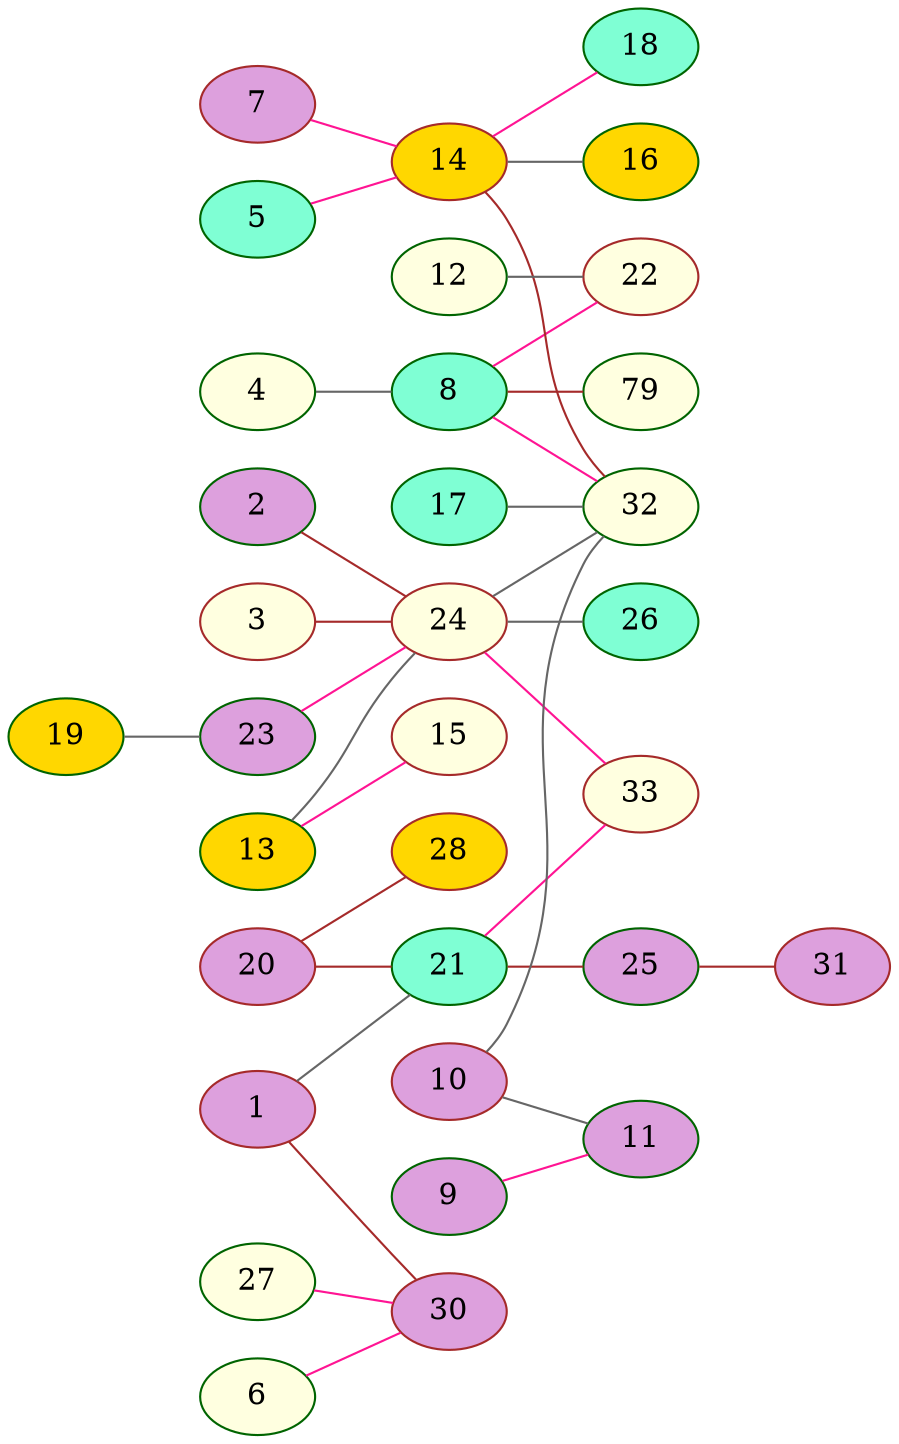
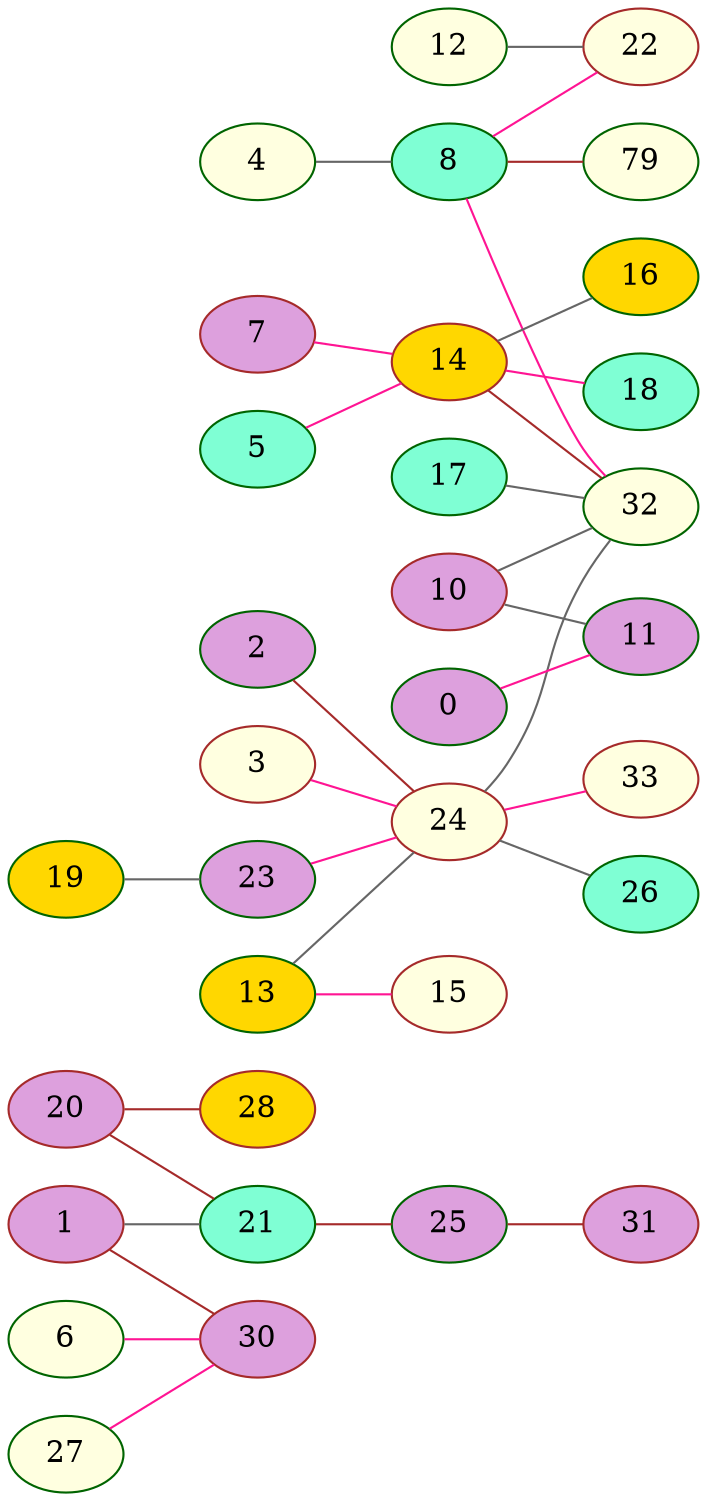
(354, 622) -> (354, 793)
(530, 894) -> none
(449, 1197) -> (449, 707)
